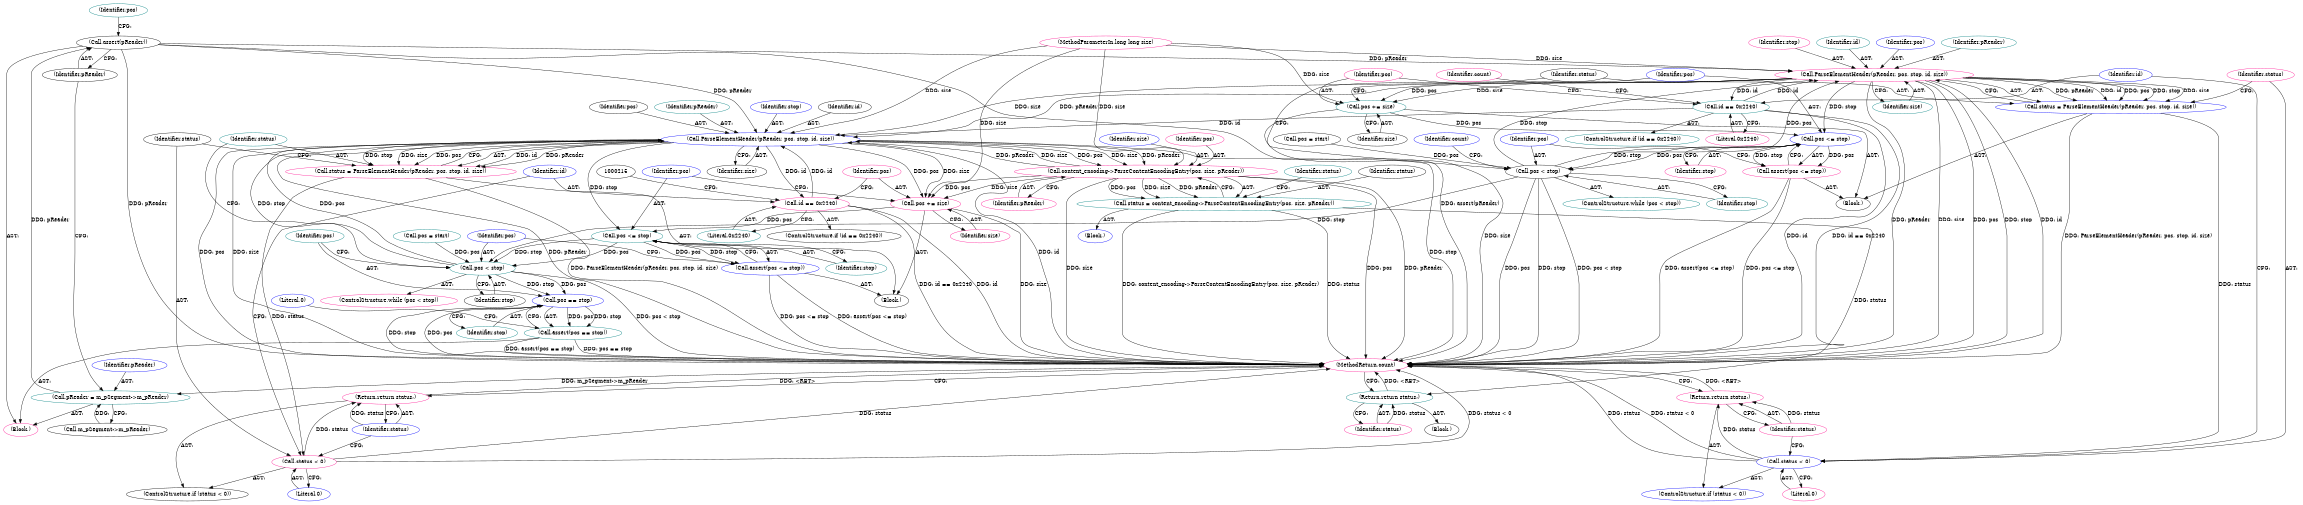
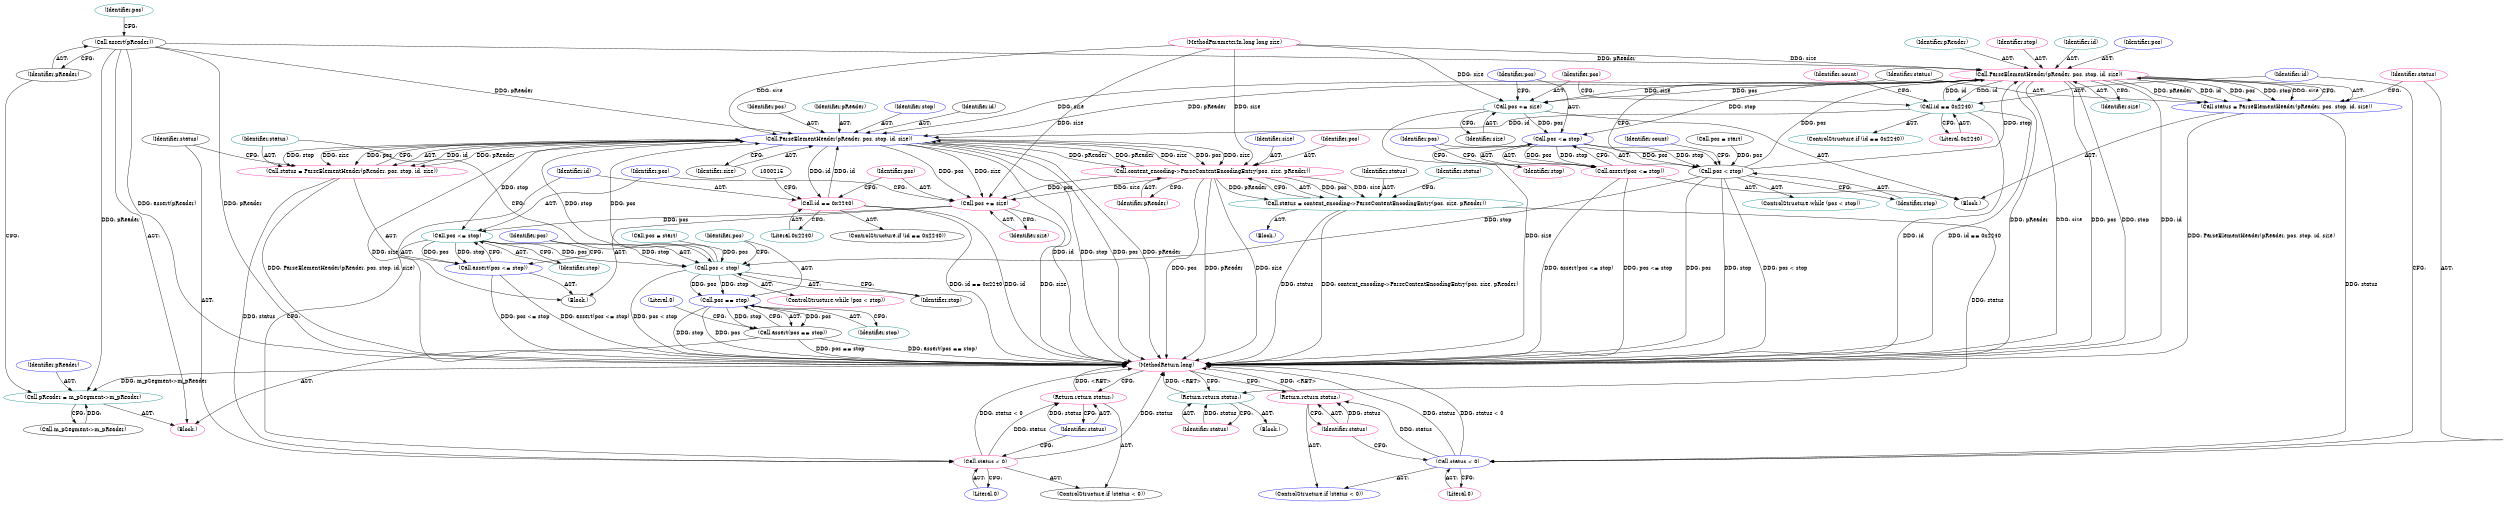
(31, 211) -> (101, 217)
(573, 333) -> (793, 333)
(1366, 365) -> (1166, 365)
